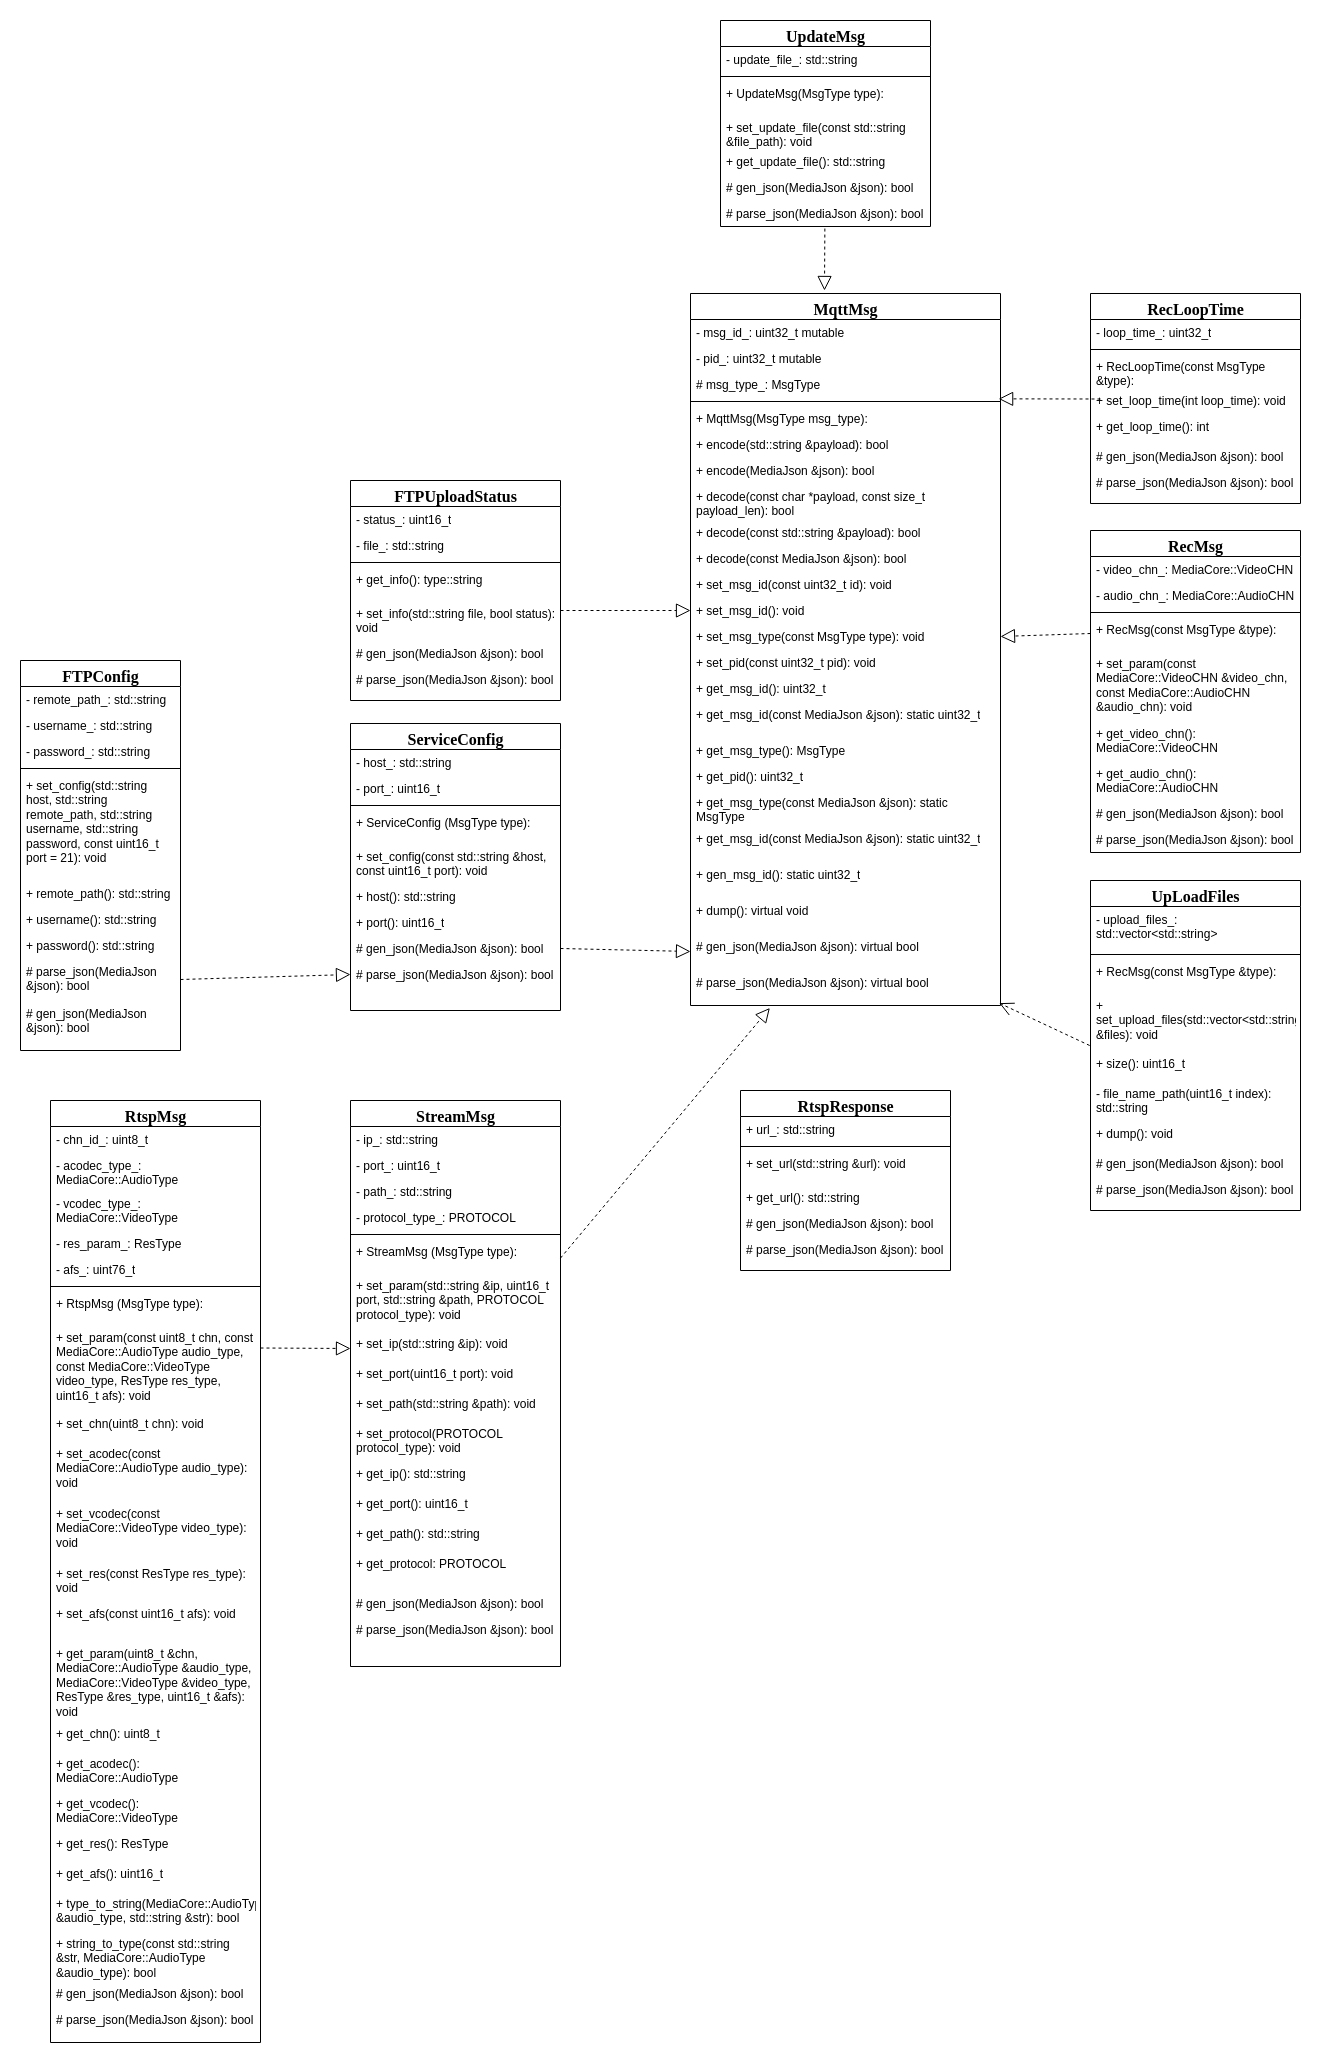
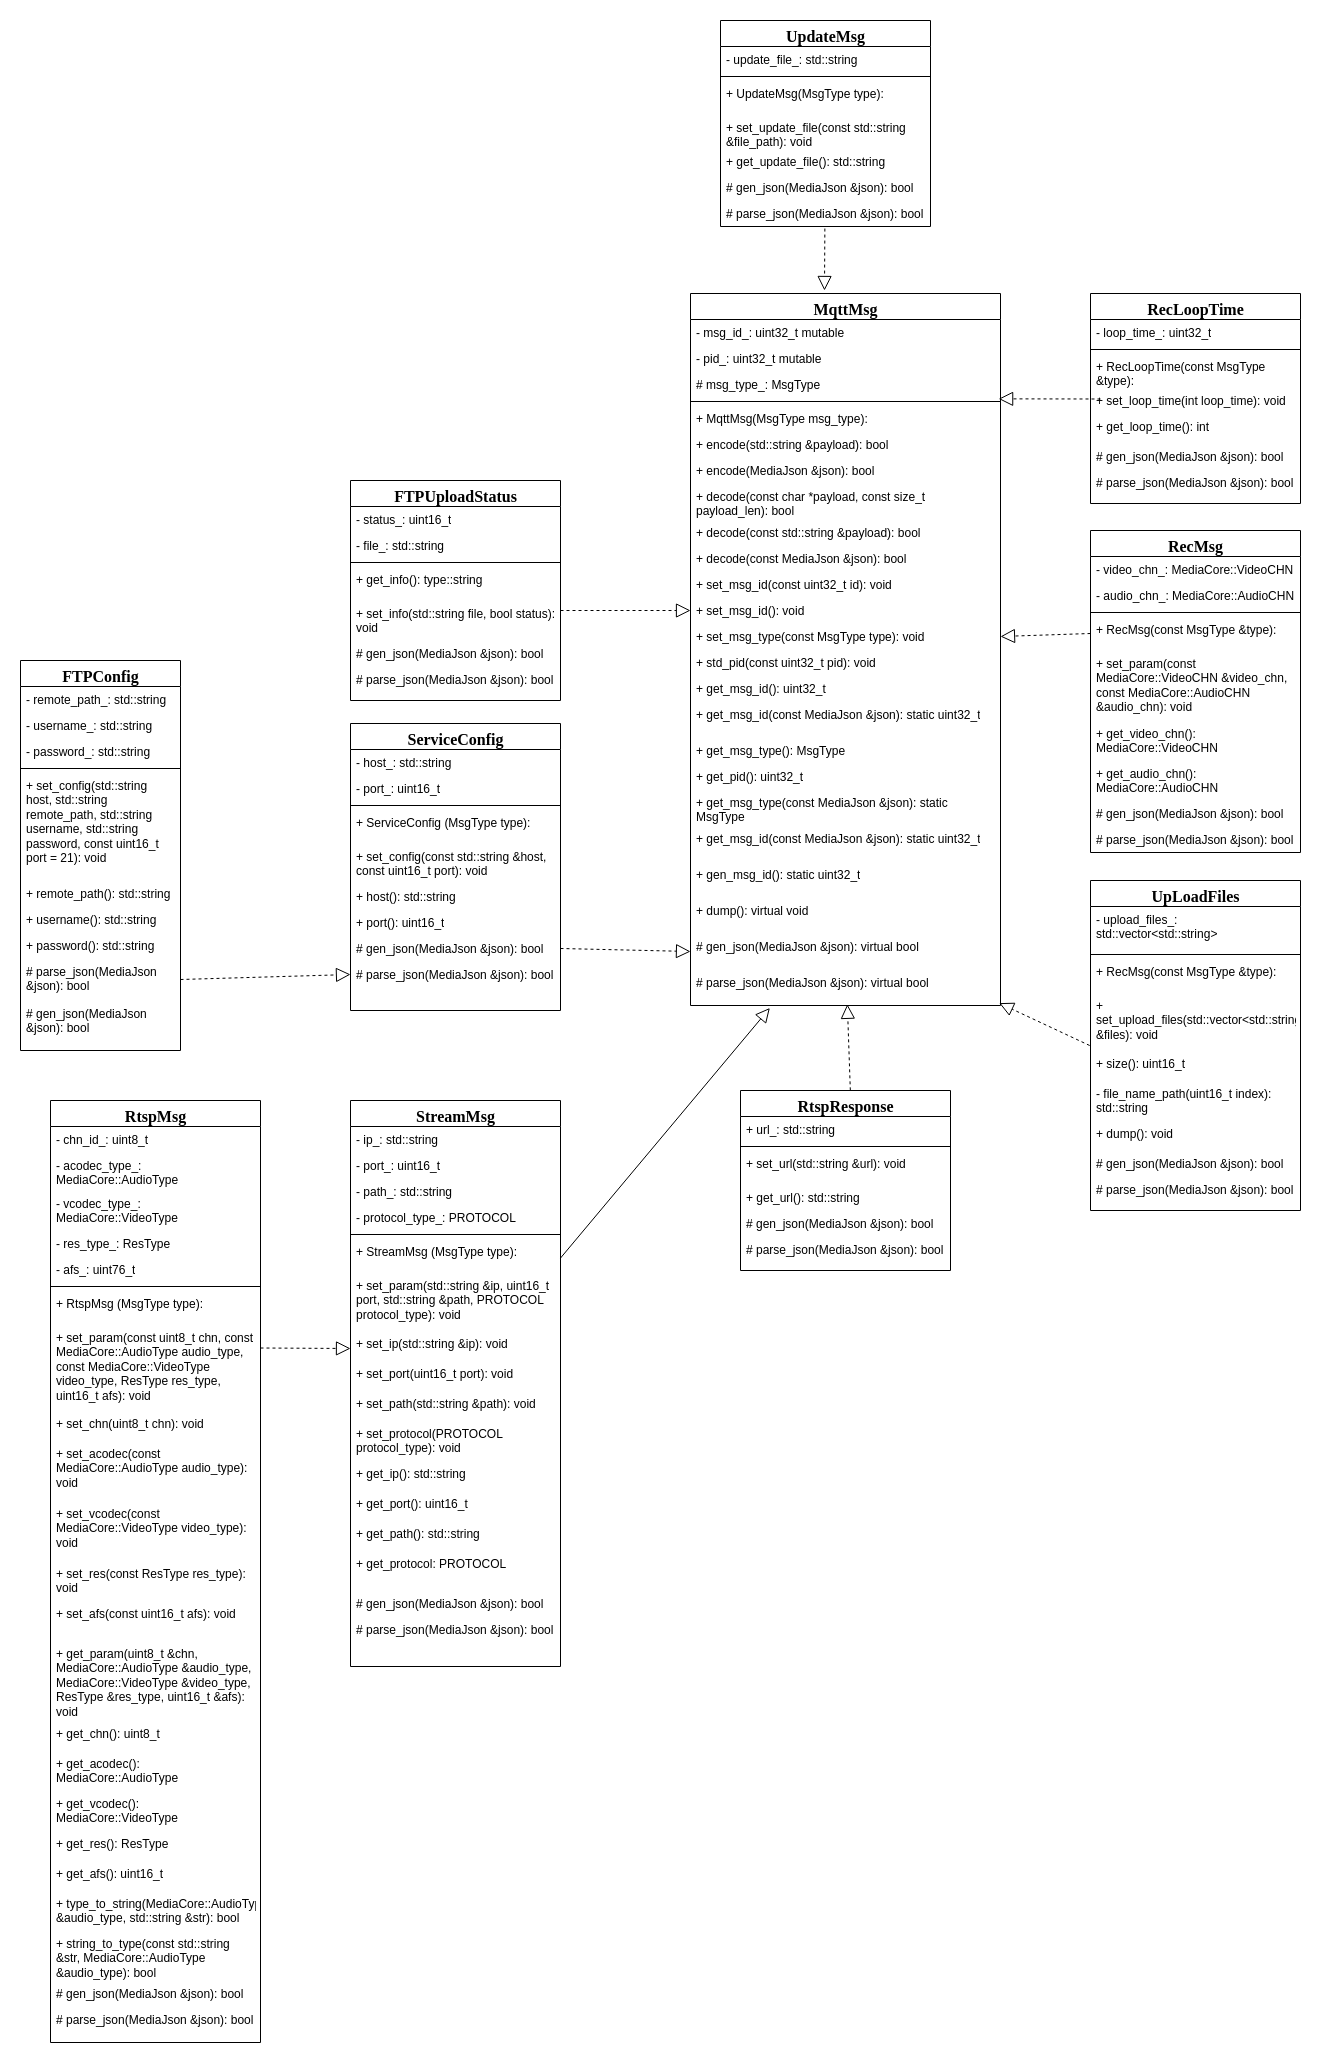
(800, 664) -> (800, 664)
(1008, 1007) -> (1013, 1010)
none -> (849, 1054)
(661, 1138) -> (661, 1138)
(122, 1245) -> (119, 1245)
